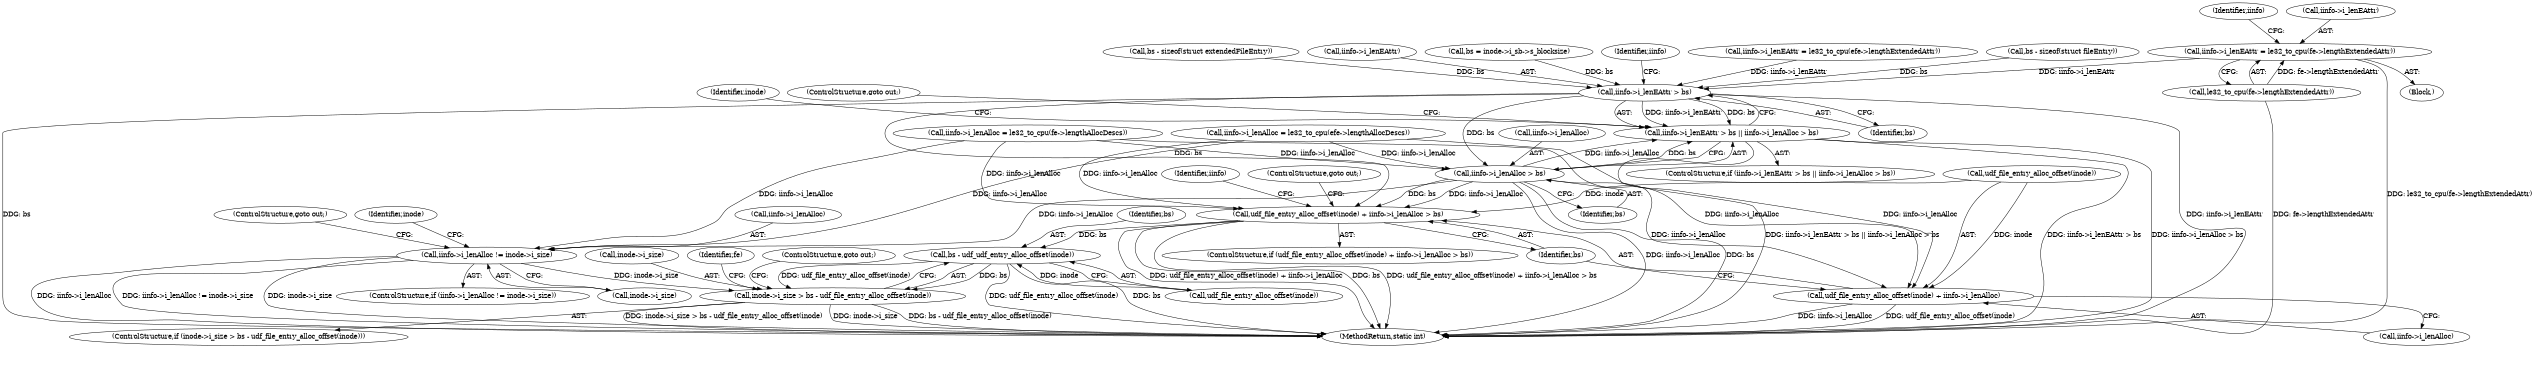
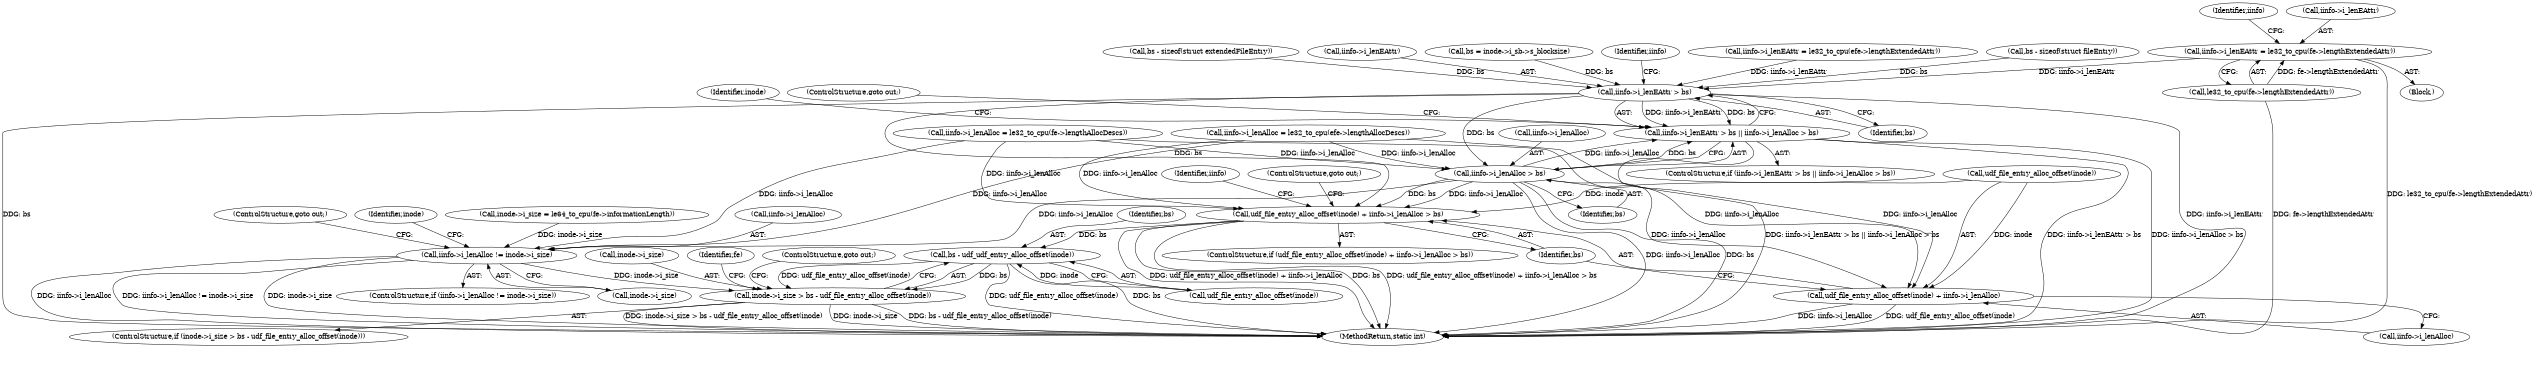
none -> (577, 215)
